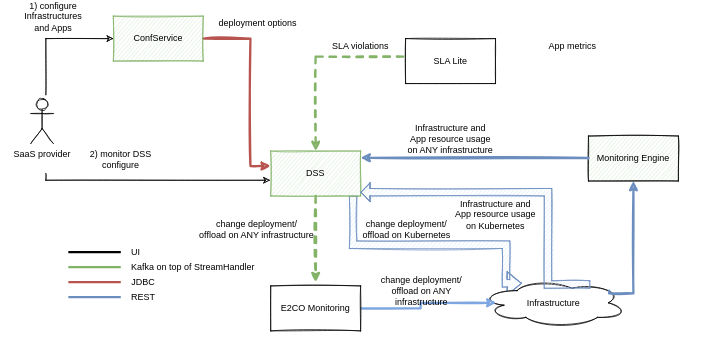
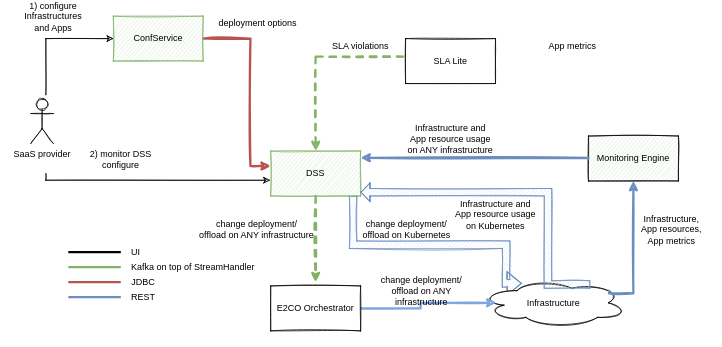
none -> (672, 230)
(315, 309) -> (315, 309)
